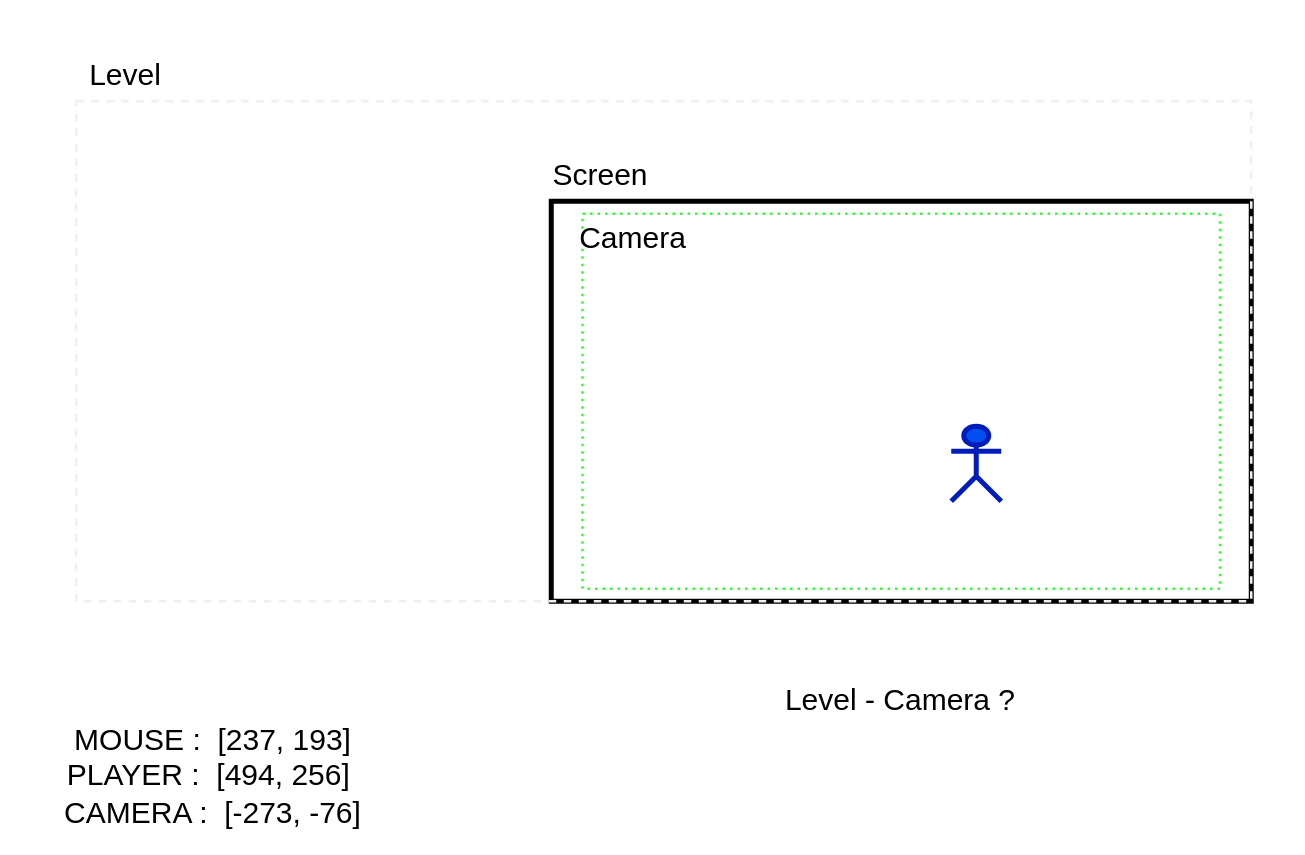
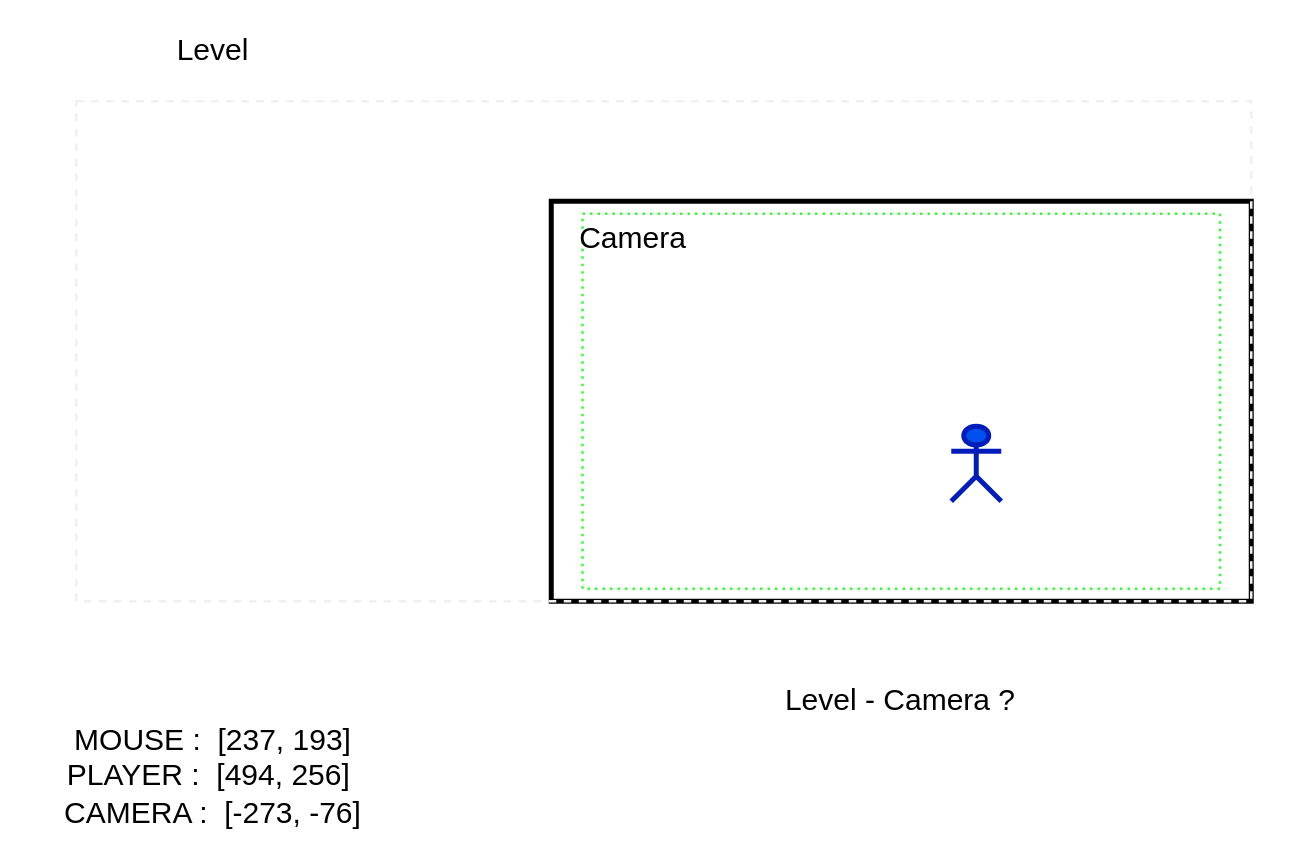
(126, 76) -> (214, 51)
(601, 176) -> none
